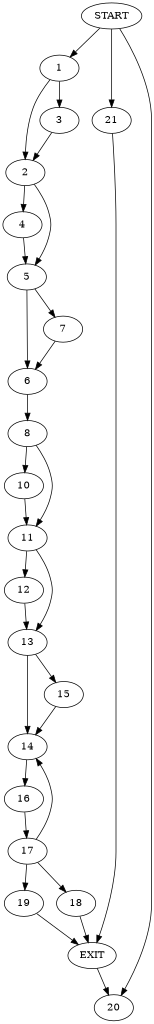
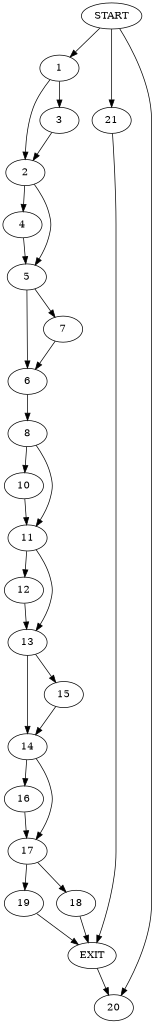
(52, 803) -> (52, 795)
